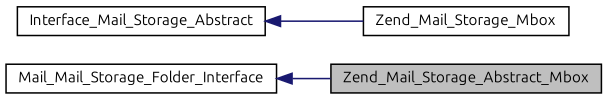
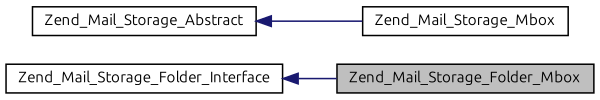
(141, 21) -> (144, 21)
(141, 79) -> (144, 79)
(466, 79) -> (465, 79)
